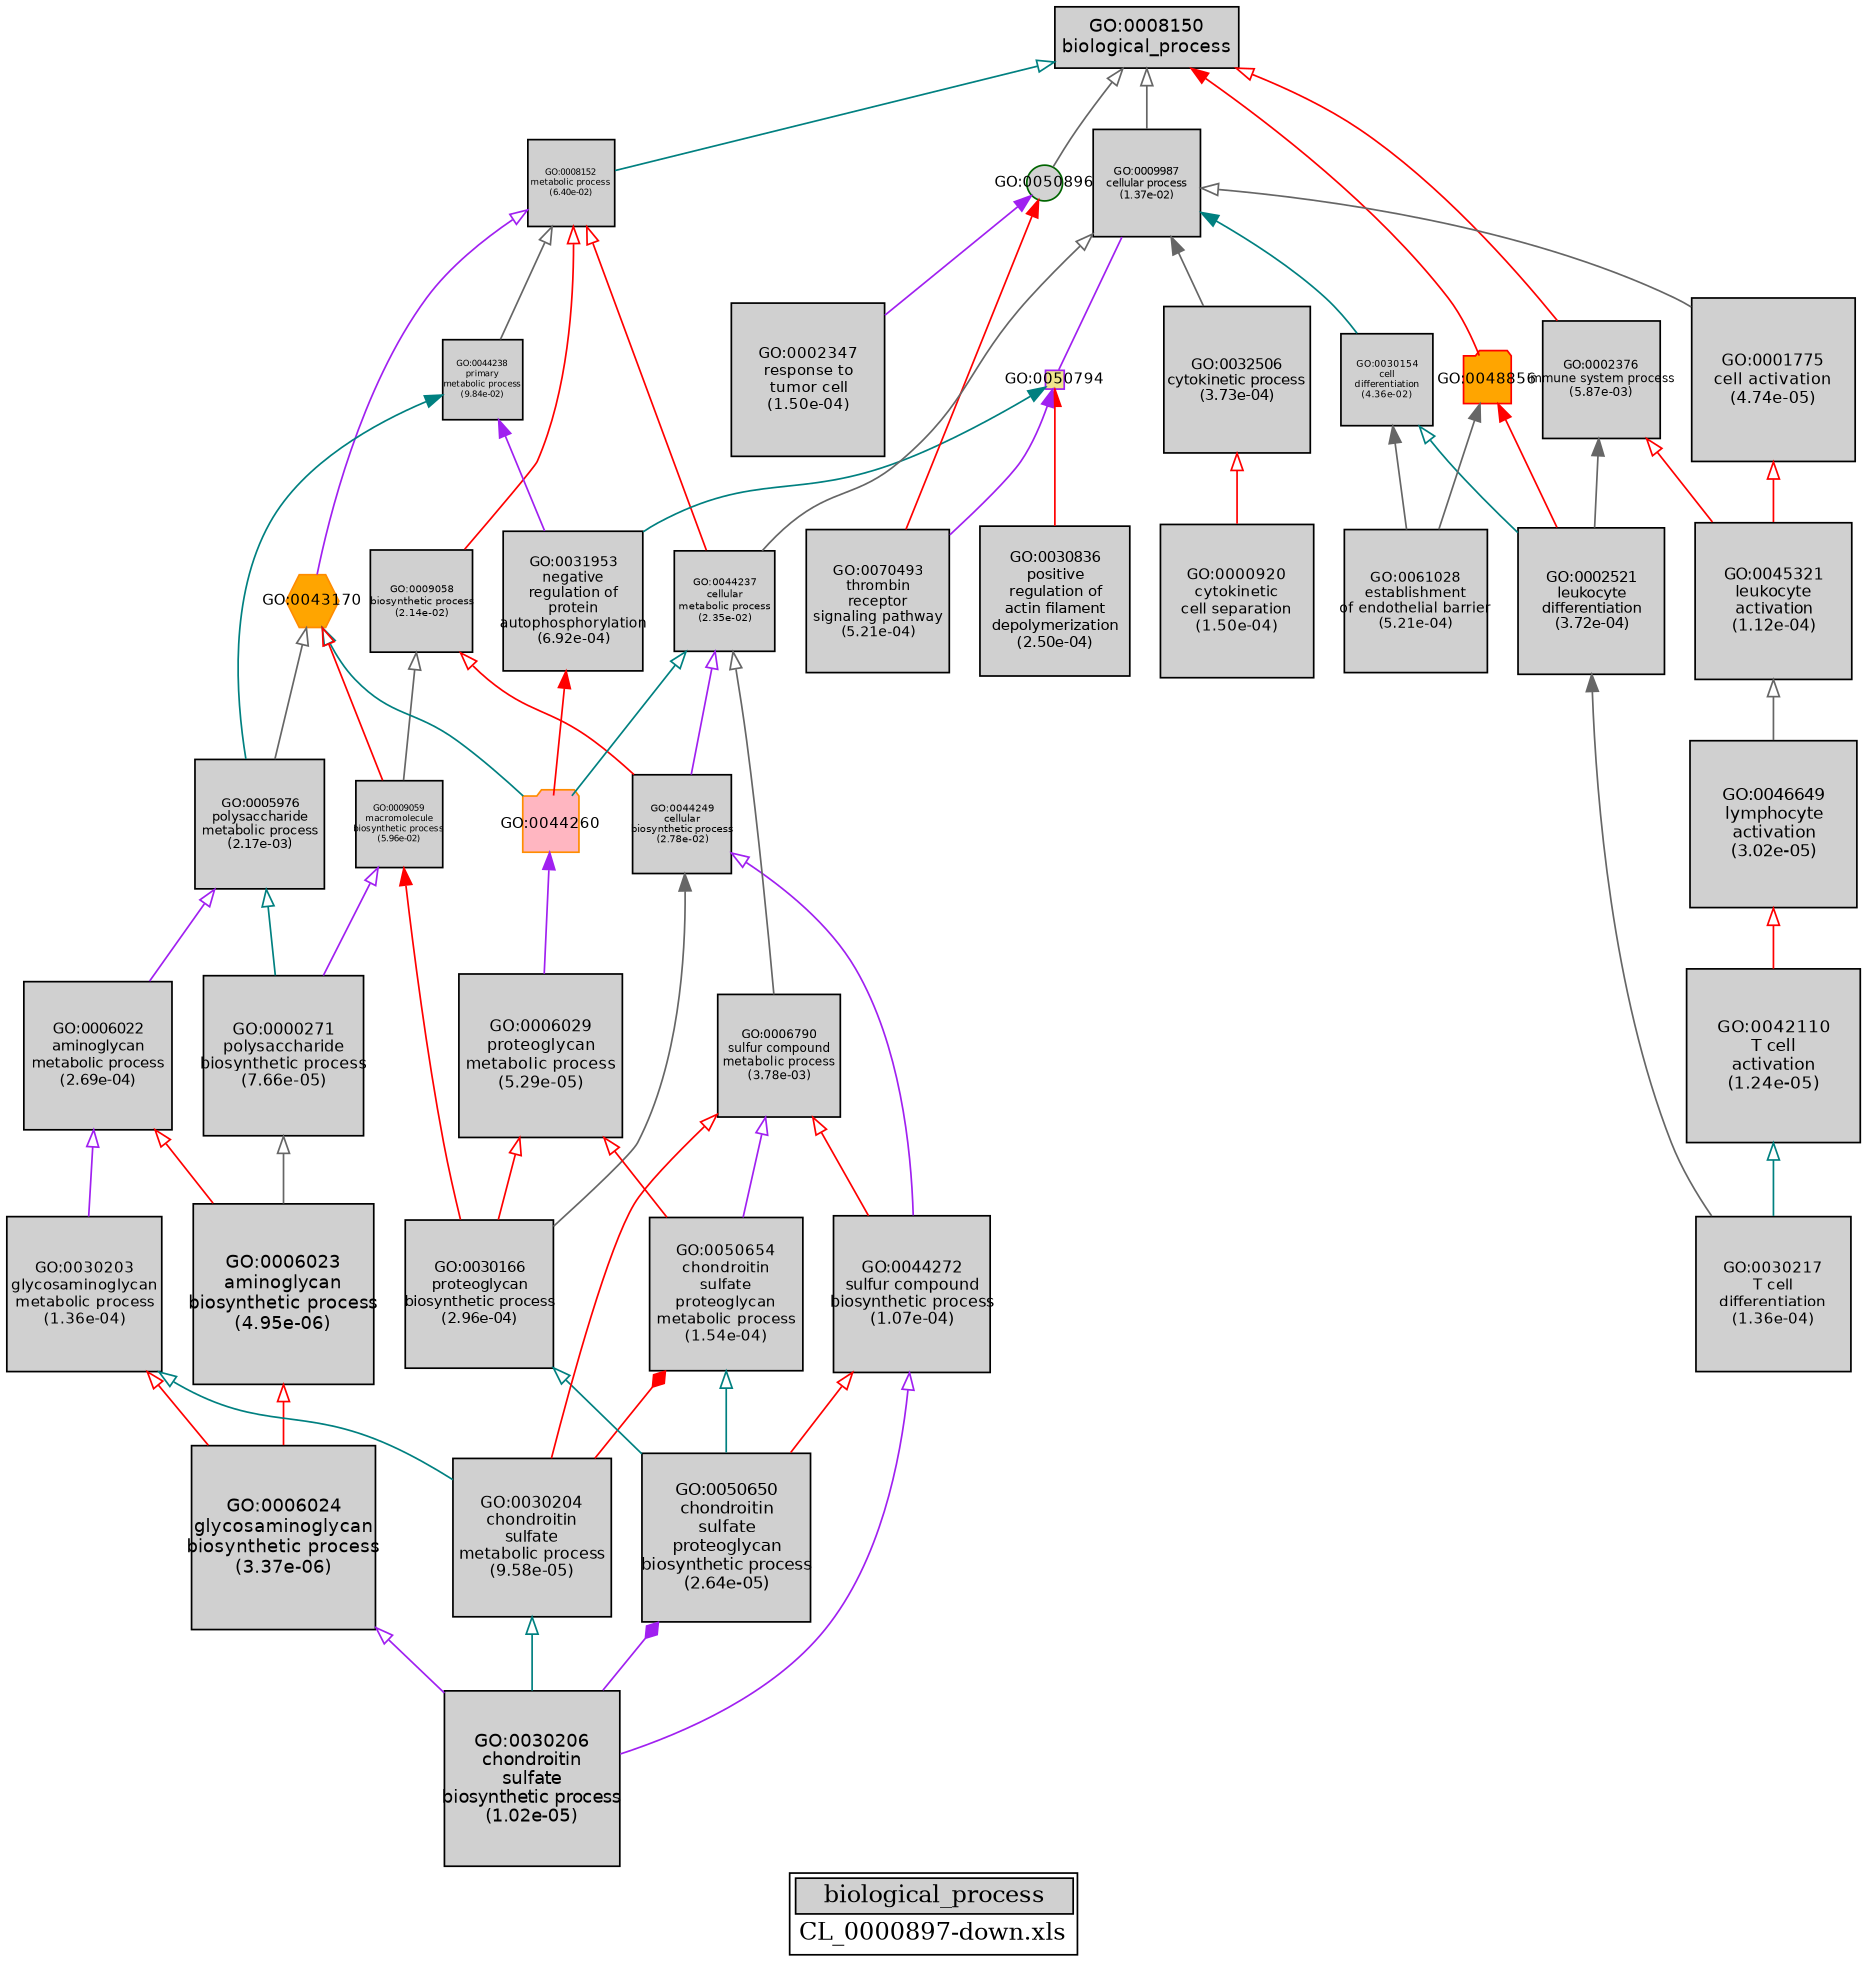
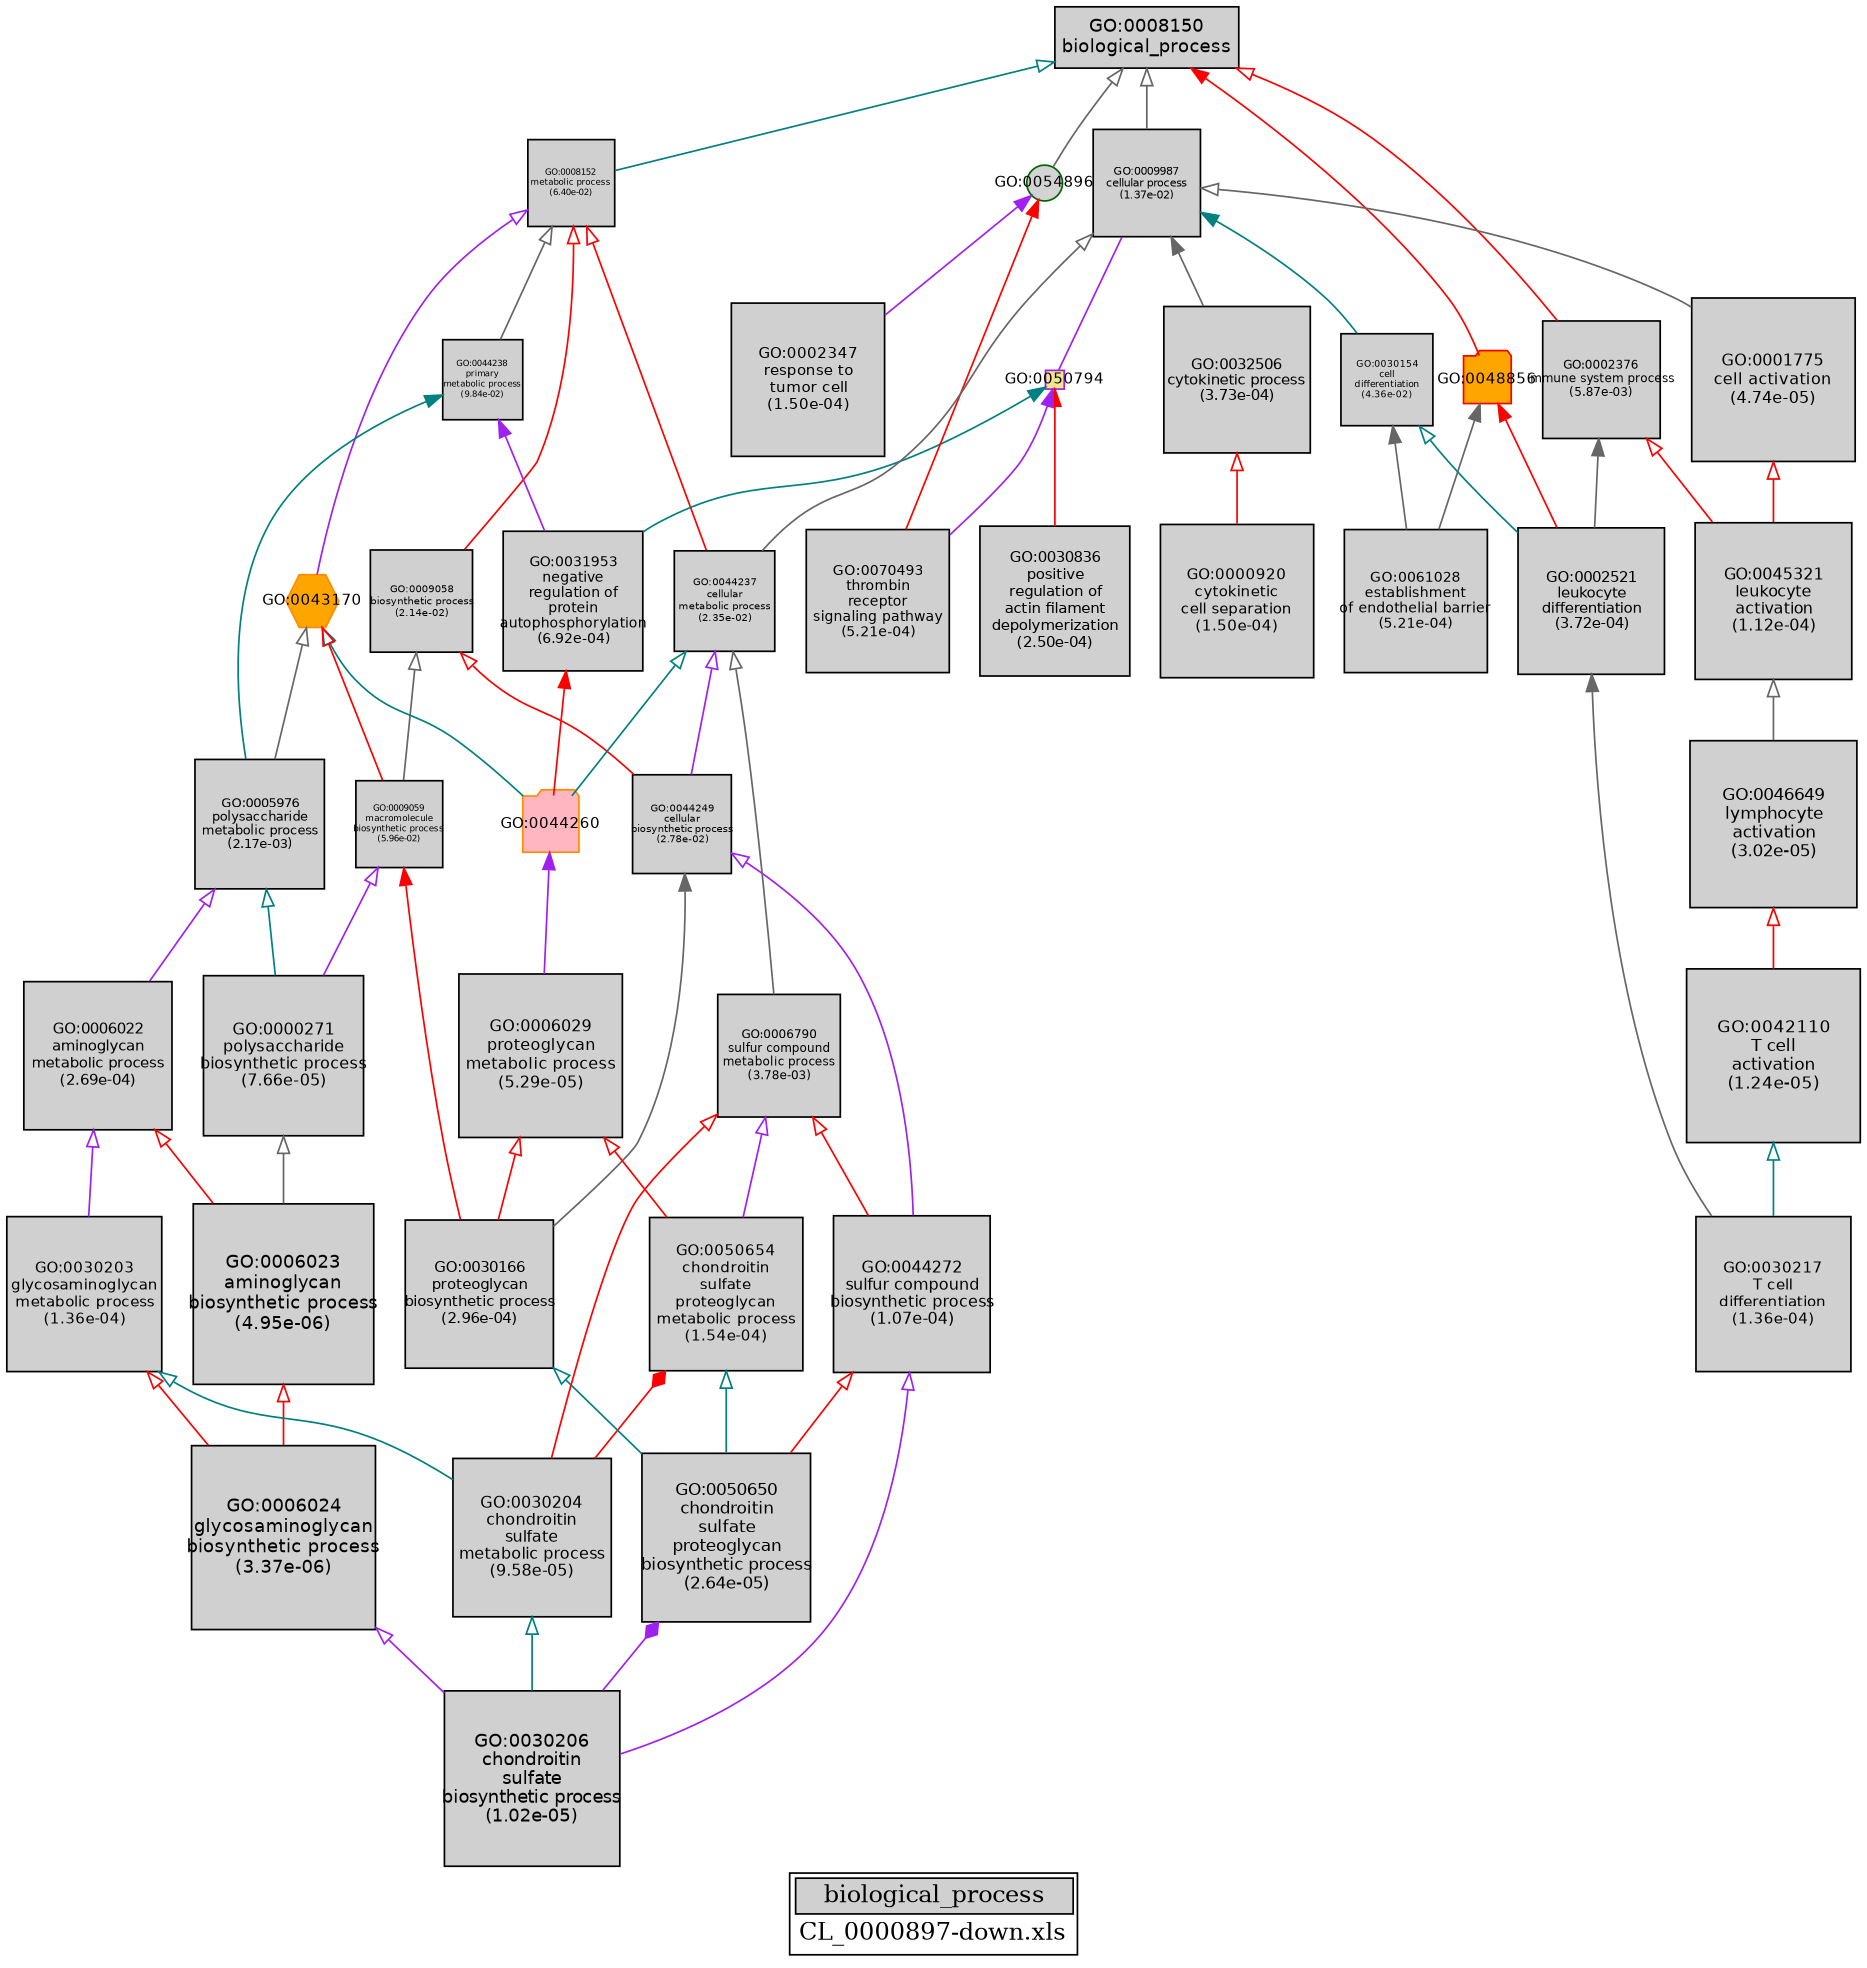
(1045, 183) -> (1045, 183)
